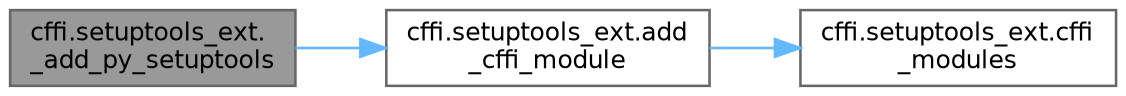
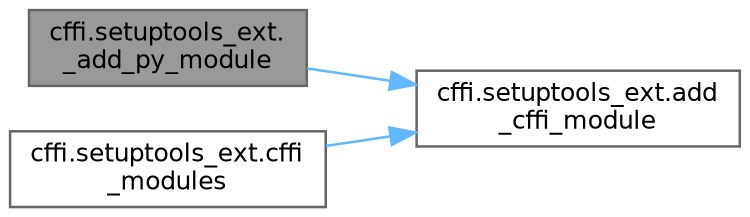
(153, 48) -> (168, 48)
(742, 48) -> (358, 141)
